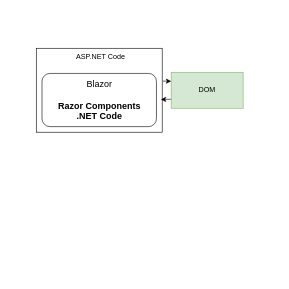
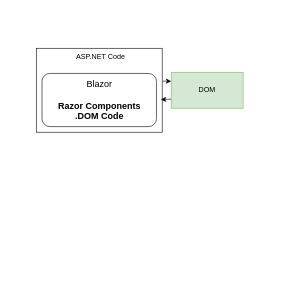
(100, 100) -> (100, 100)
